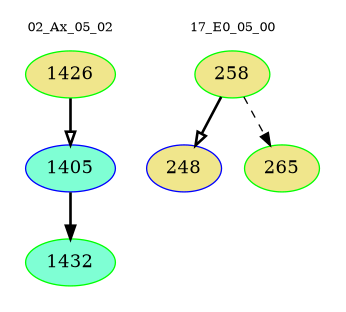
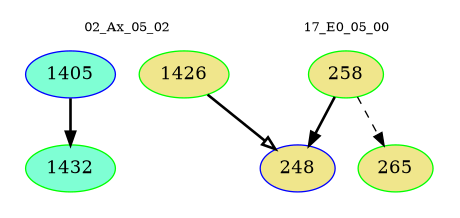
(70, 115) -> (231, 113)
(211, 115) -> (325, 115)
